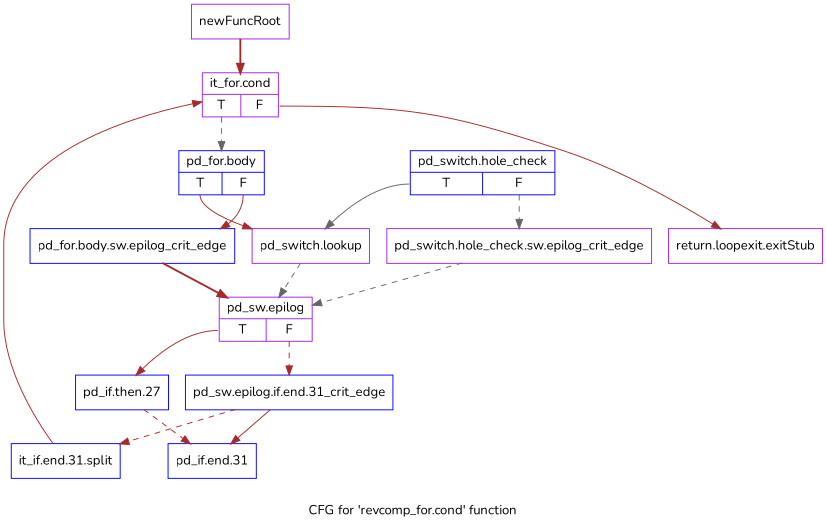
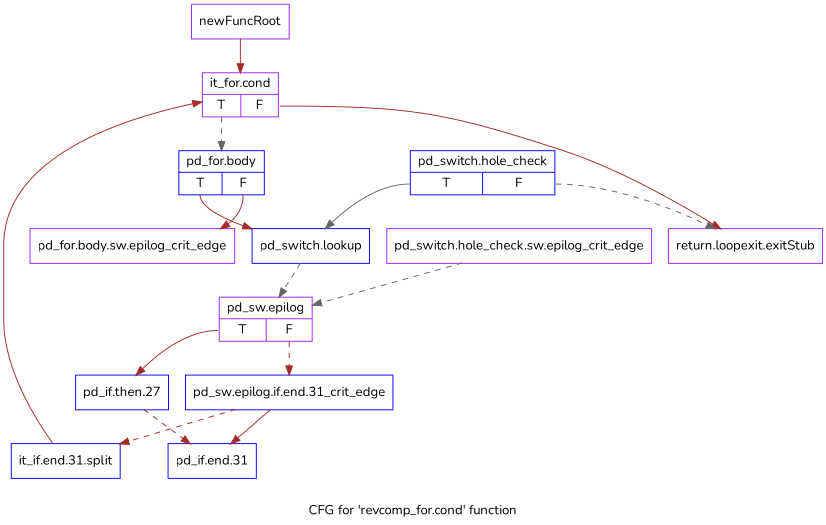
(240, 51) -> (240, 51)
(519, 207) -> (633, 197)
(132, 246) -> (132, 246)
(311, 246) -> (311, 246)
(190, 278) -> none
